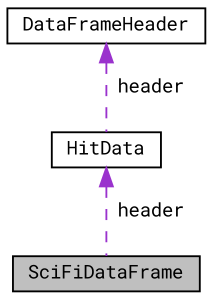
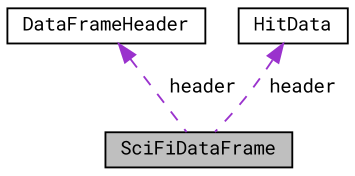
(106, 97) -> (158, 95)
